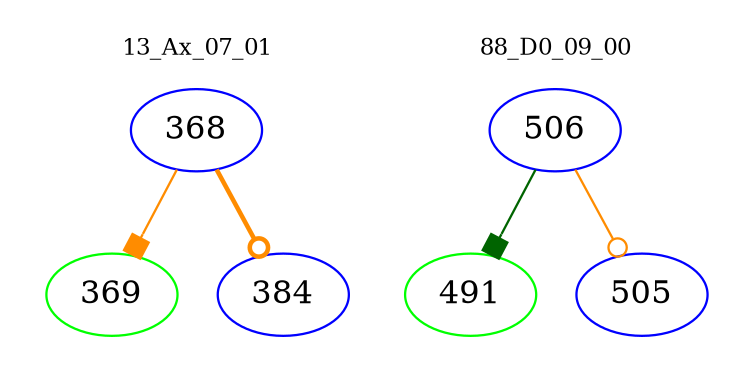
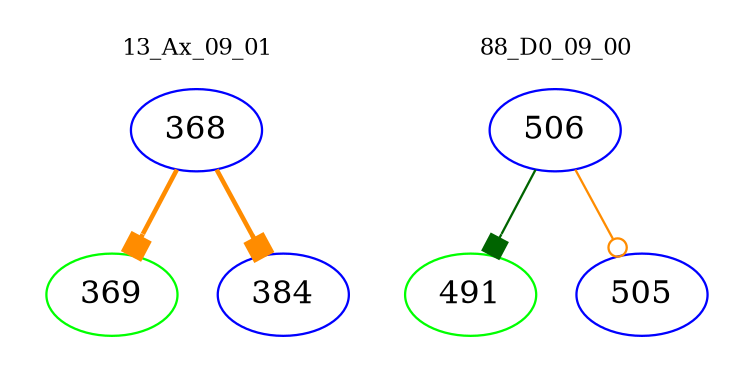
(198, 49) -> (198, 49)
(160, 202) -> (160, 202)
(235, 204) -> (235, 204)
